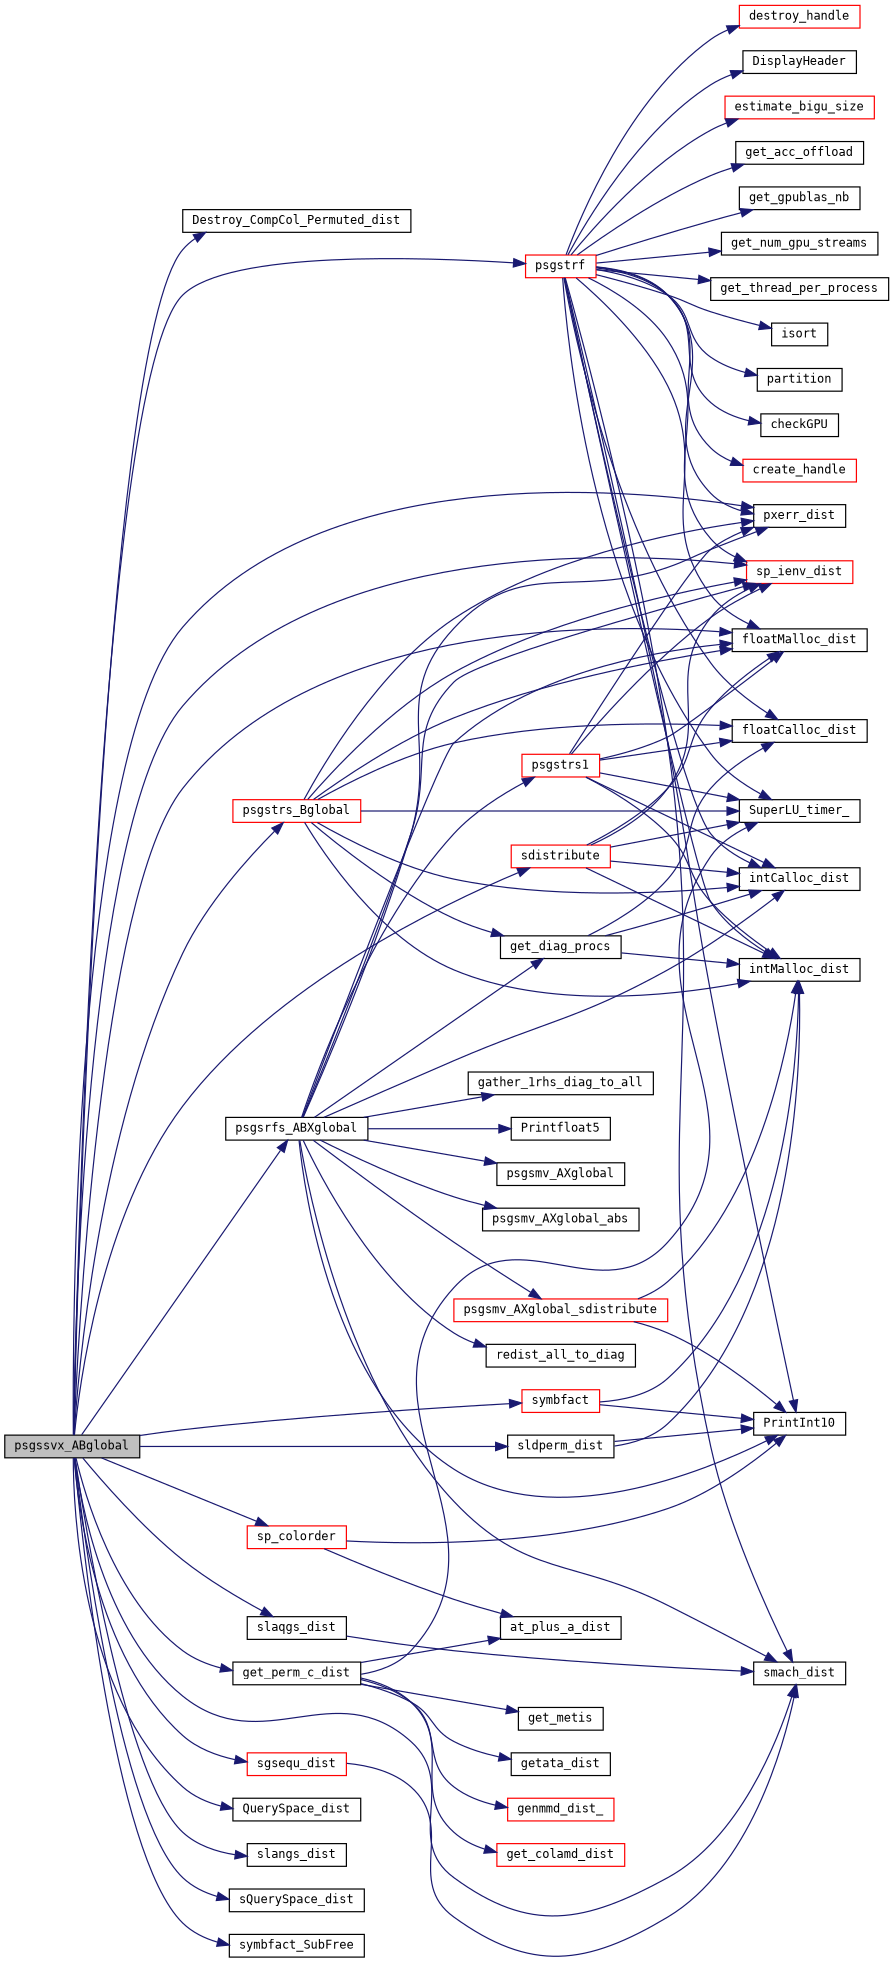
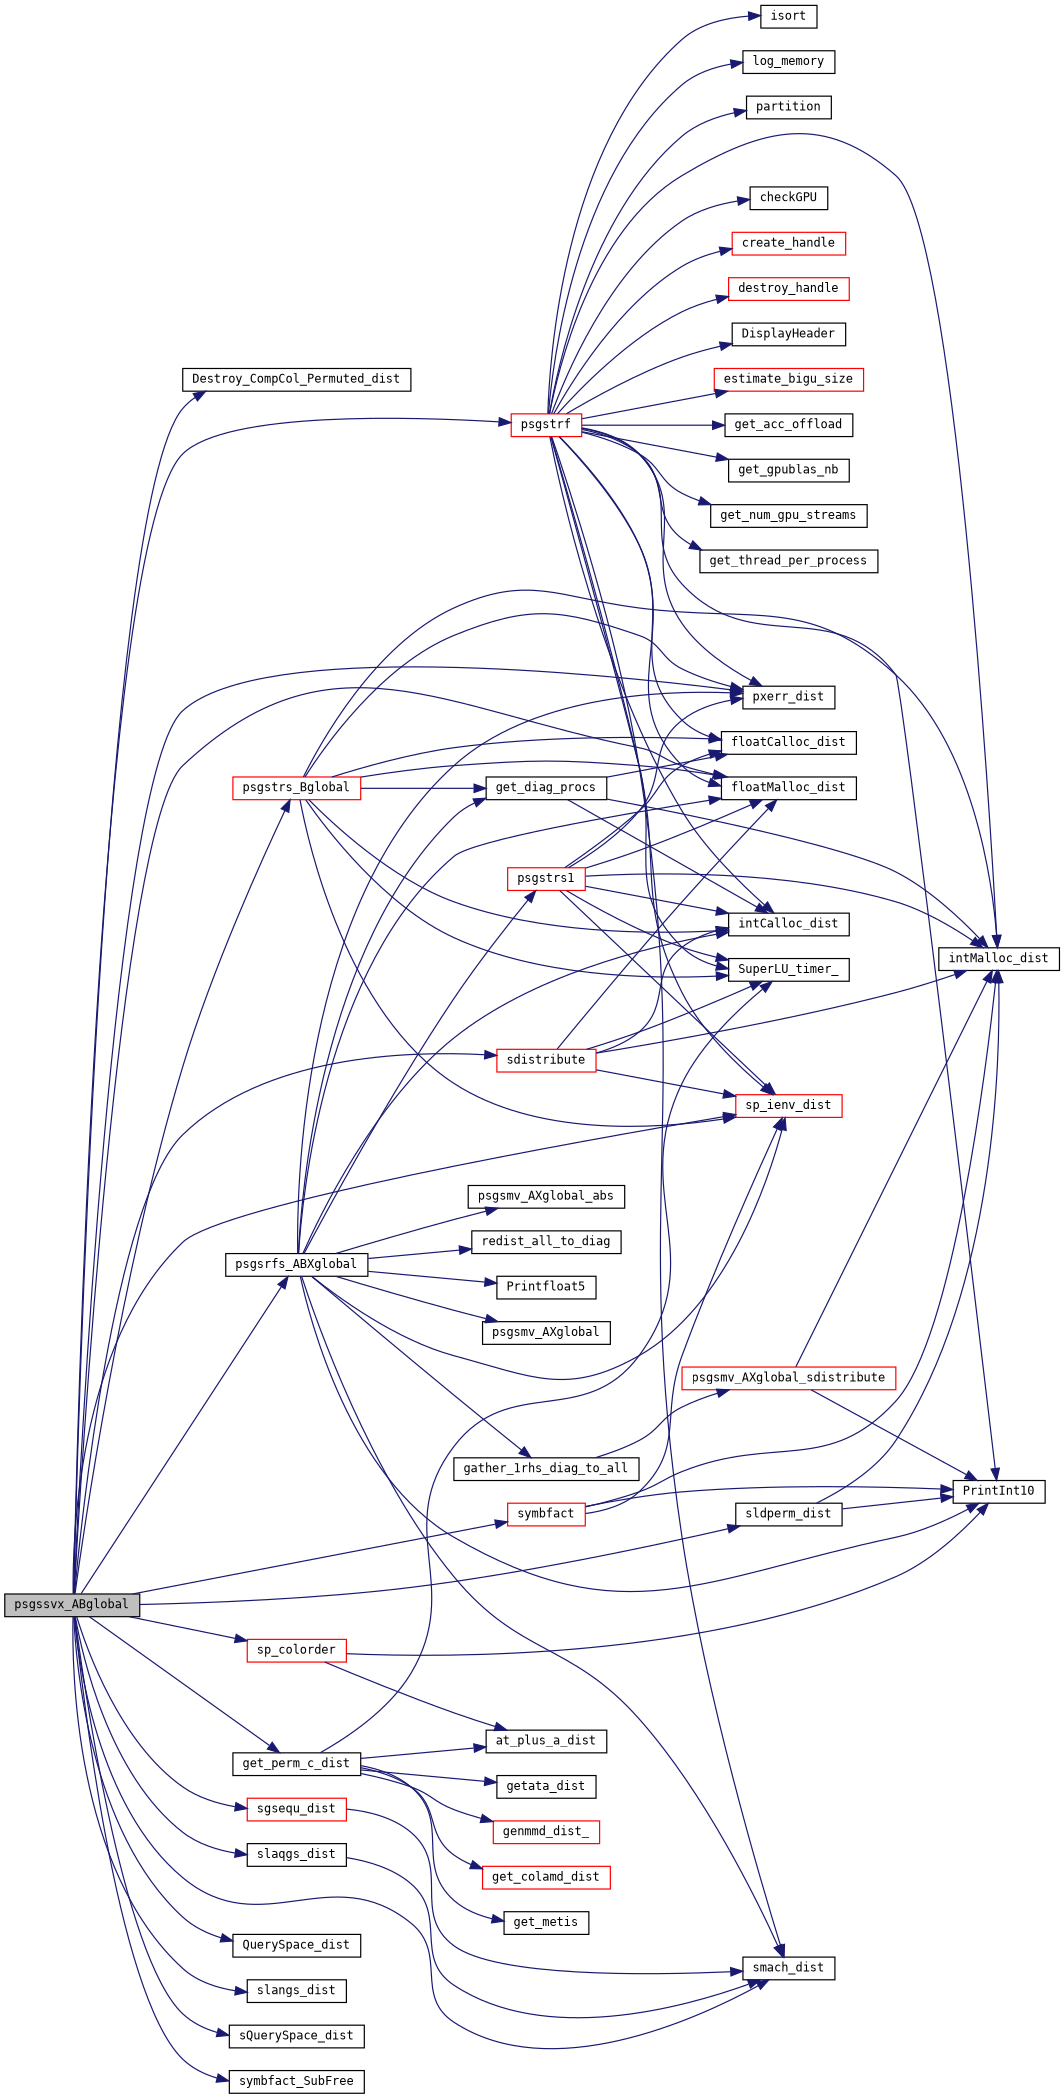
none -> (789, 62)
(420, 1219) -> (657, 1427)
none -> (689, 1337)
